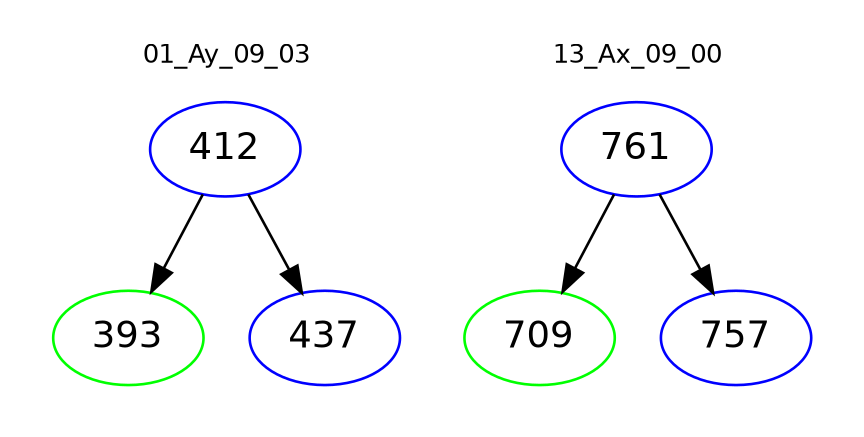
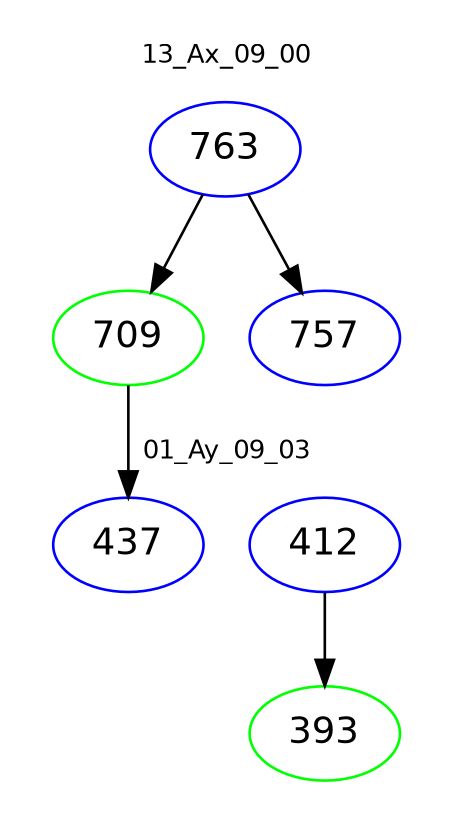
(637, 149) -> (225, 149)
(269, 232) -> (128, 443)
